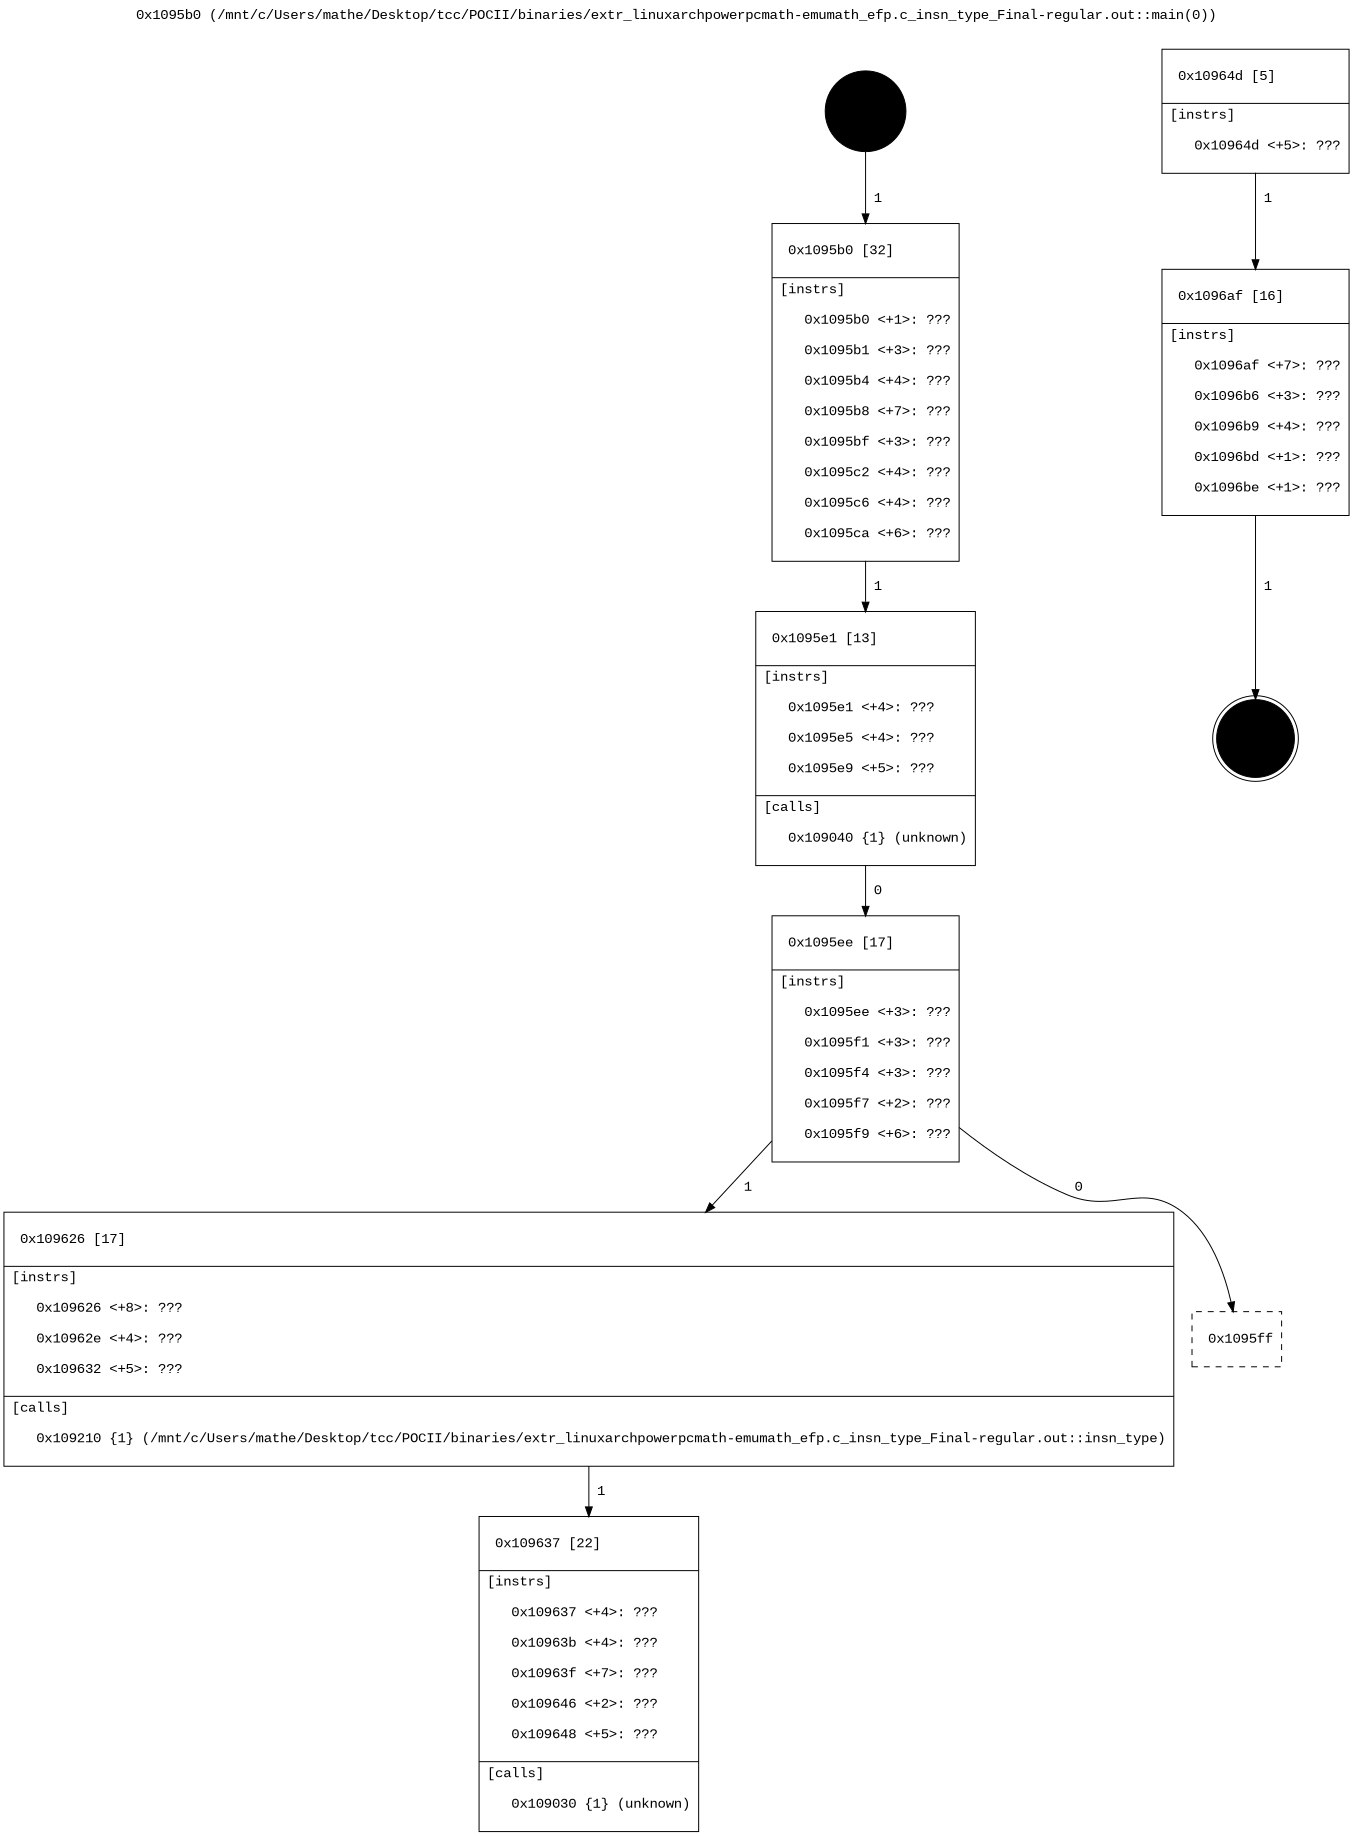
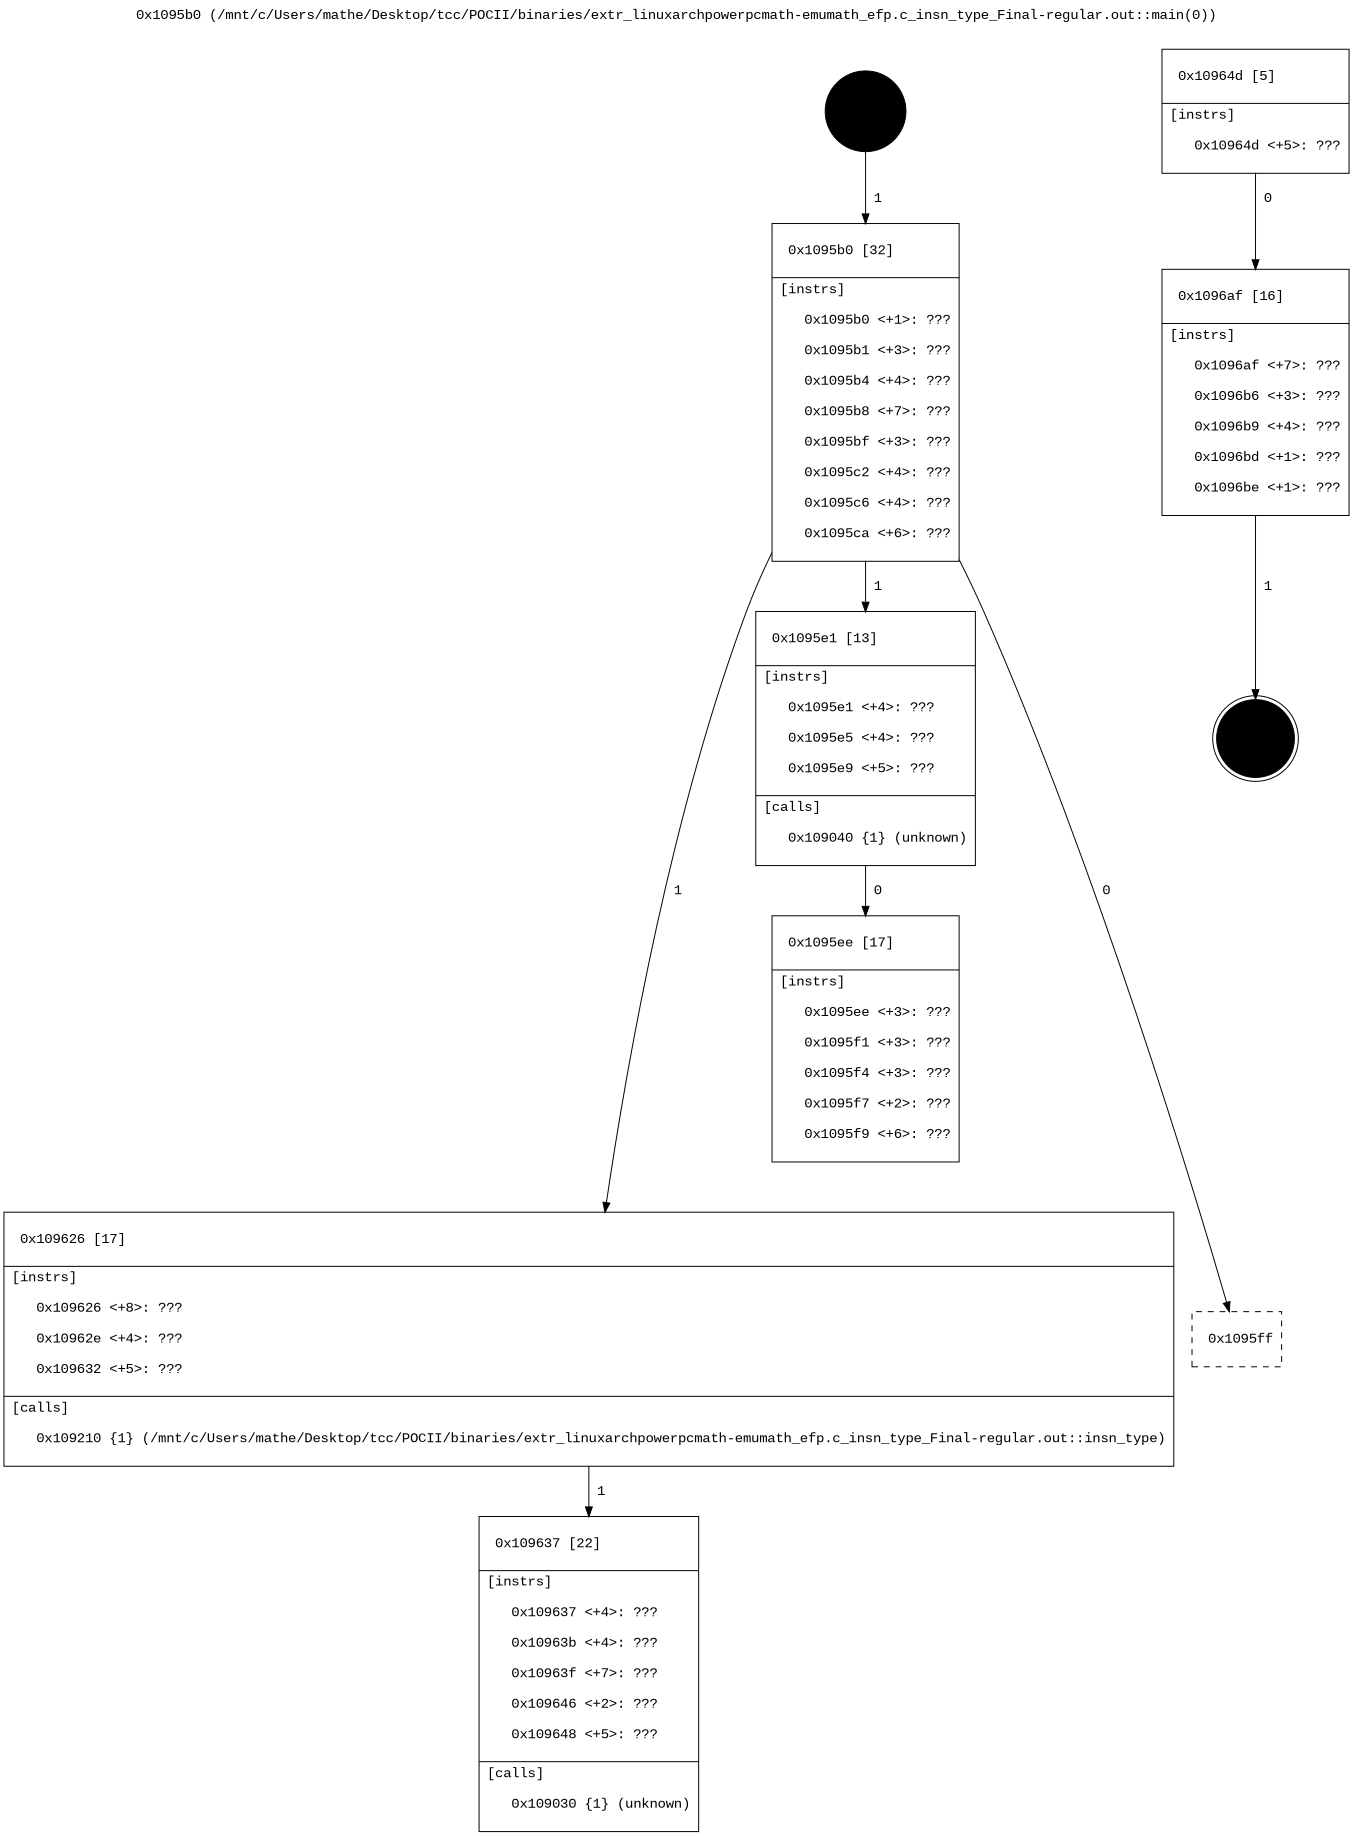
(1264, 198) -> (1264, 198)
(742, 1173) -> (669, 872)
(1114, 1201) -> (1106, 926)
